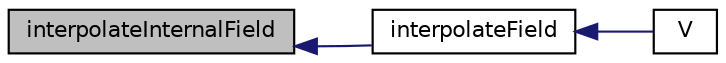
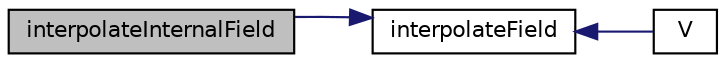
(344, 46) -> (322, 17)
